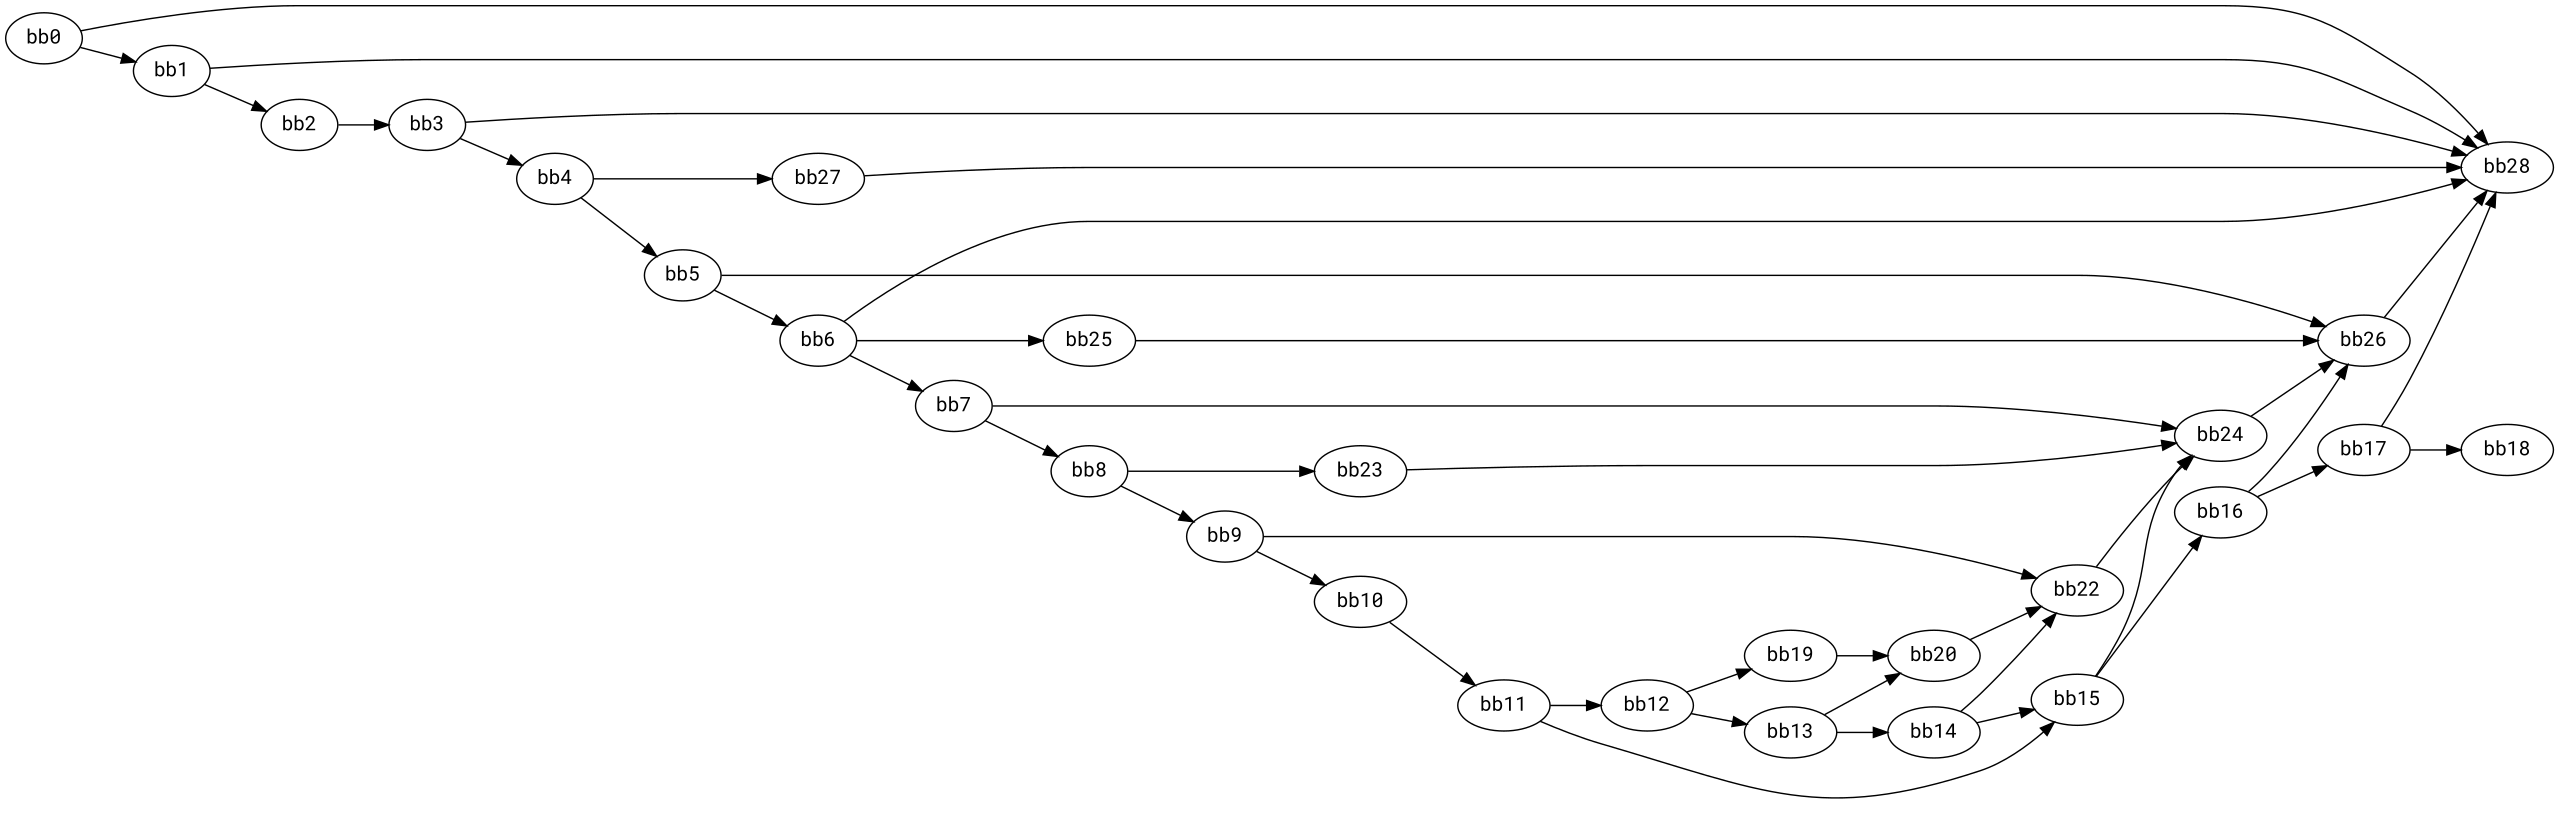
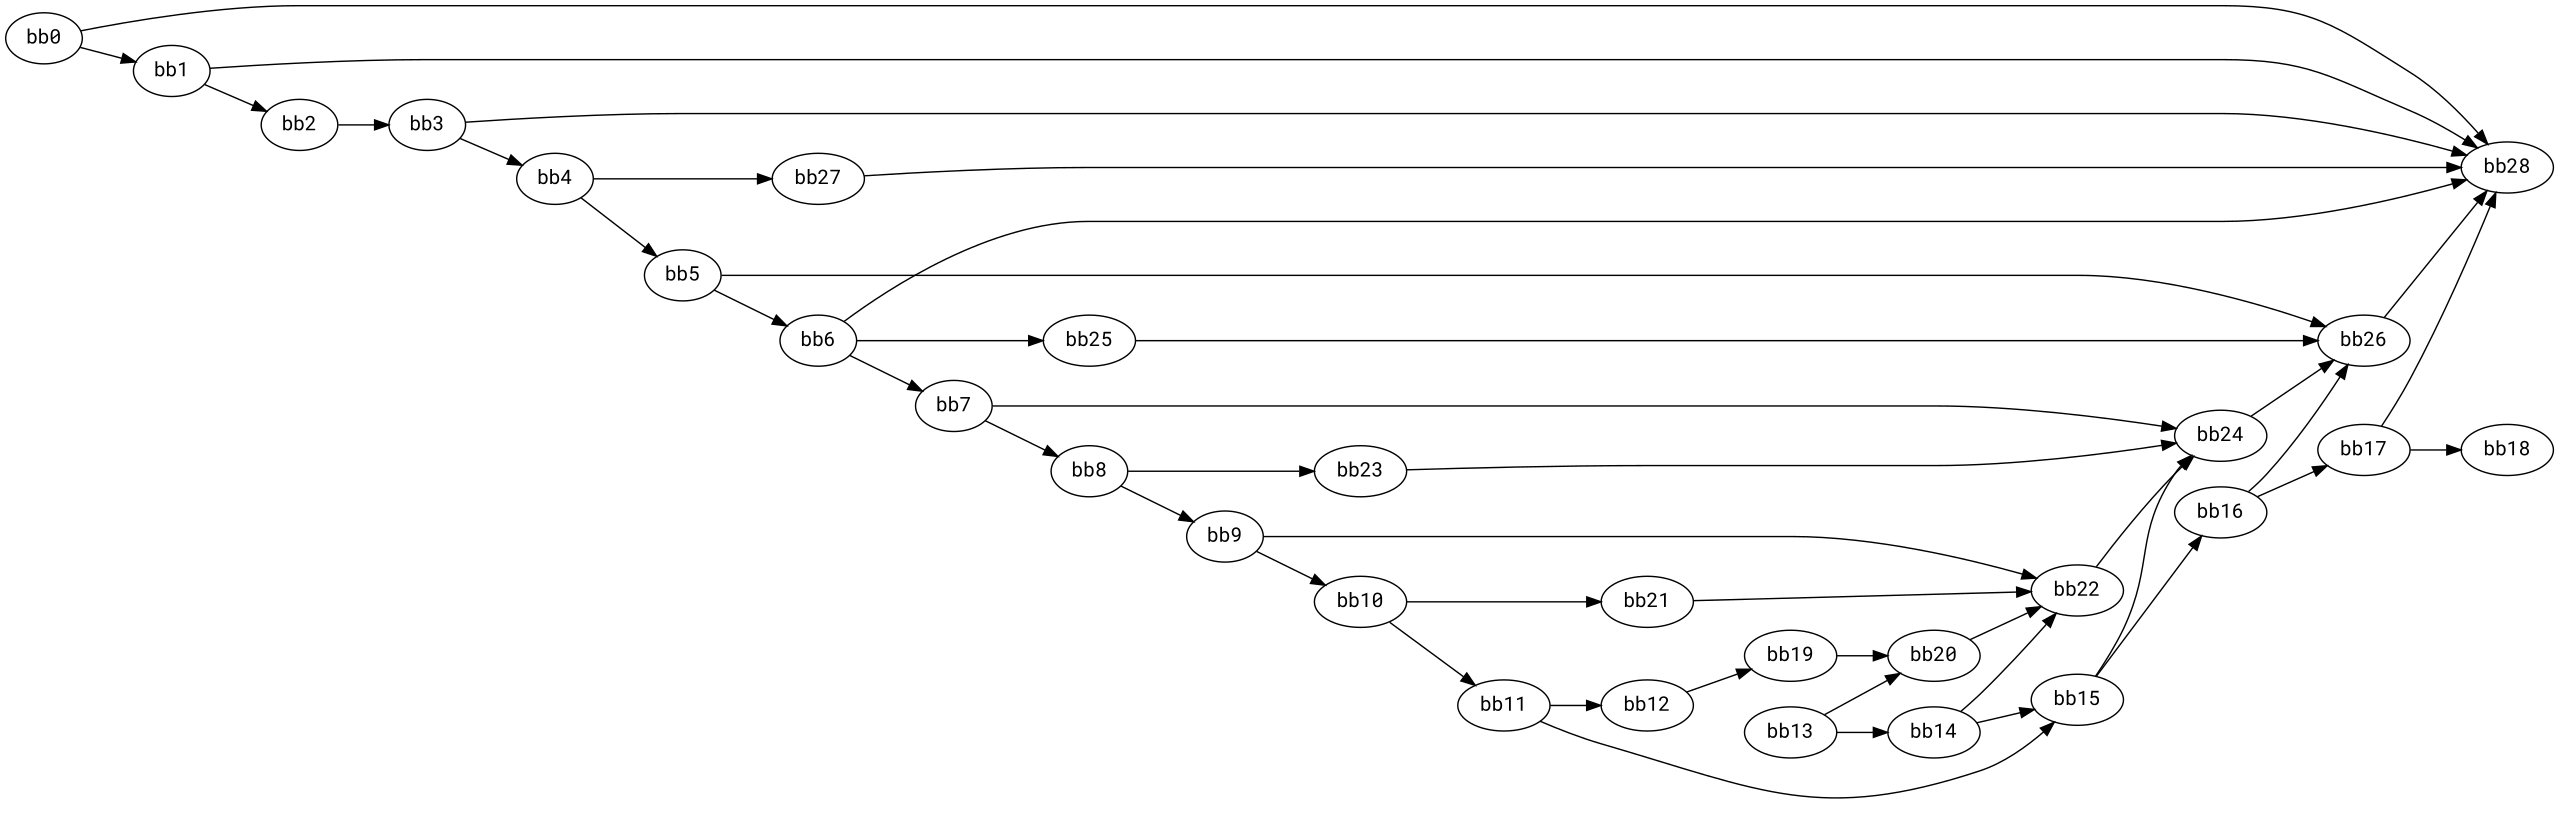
none -> (1647, 602)
(1712, 718) -> none
